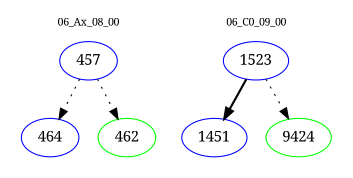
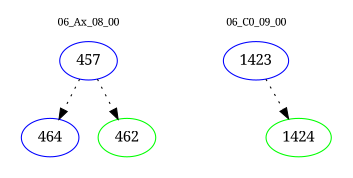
(256, 61) -> (256, 61)
(214, 138) -> none
(299, 138) -> (299, 138)
